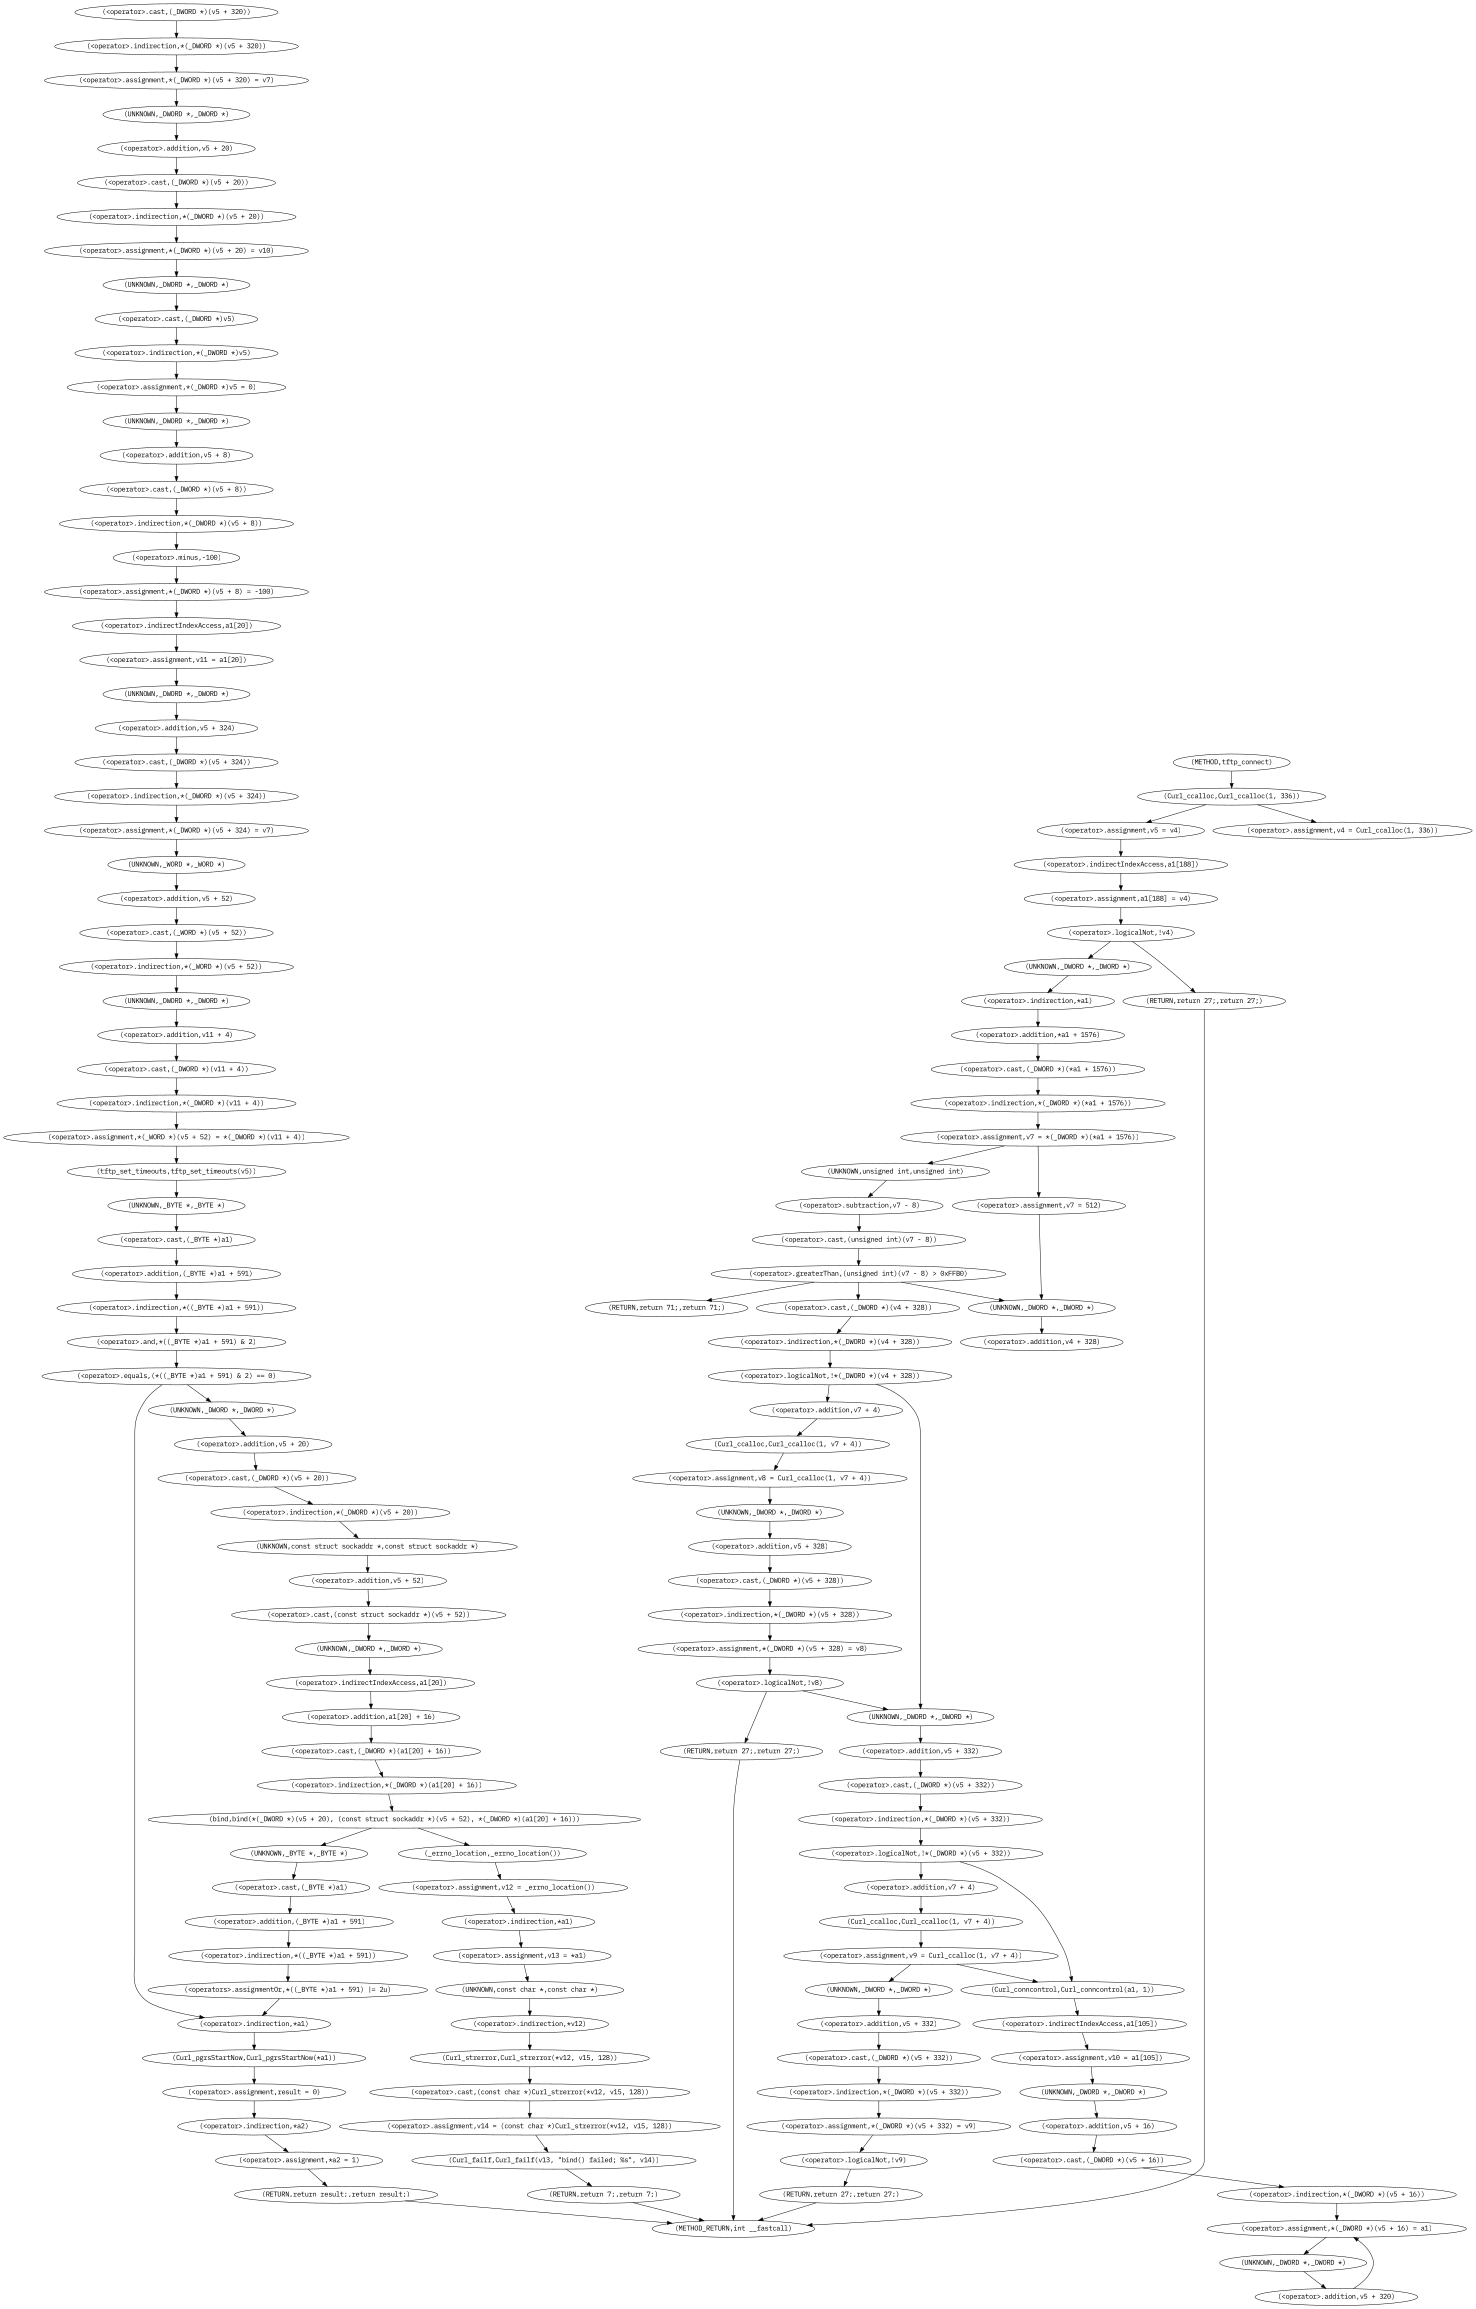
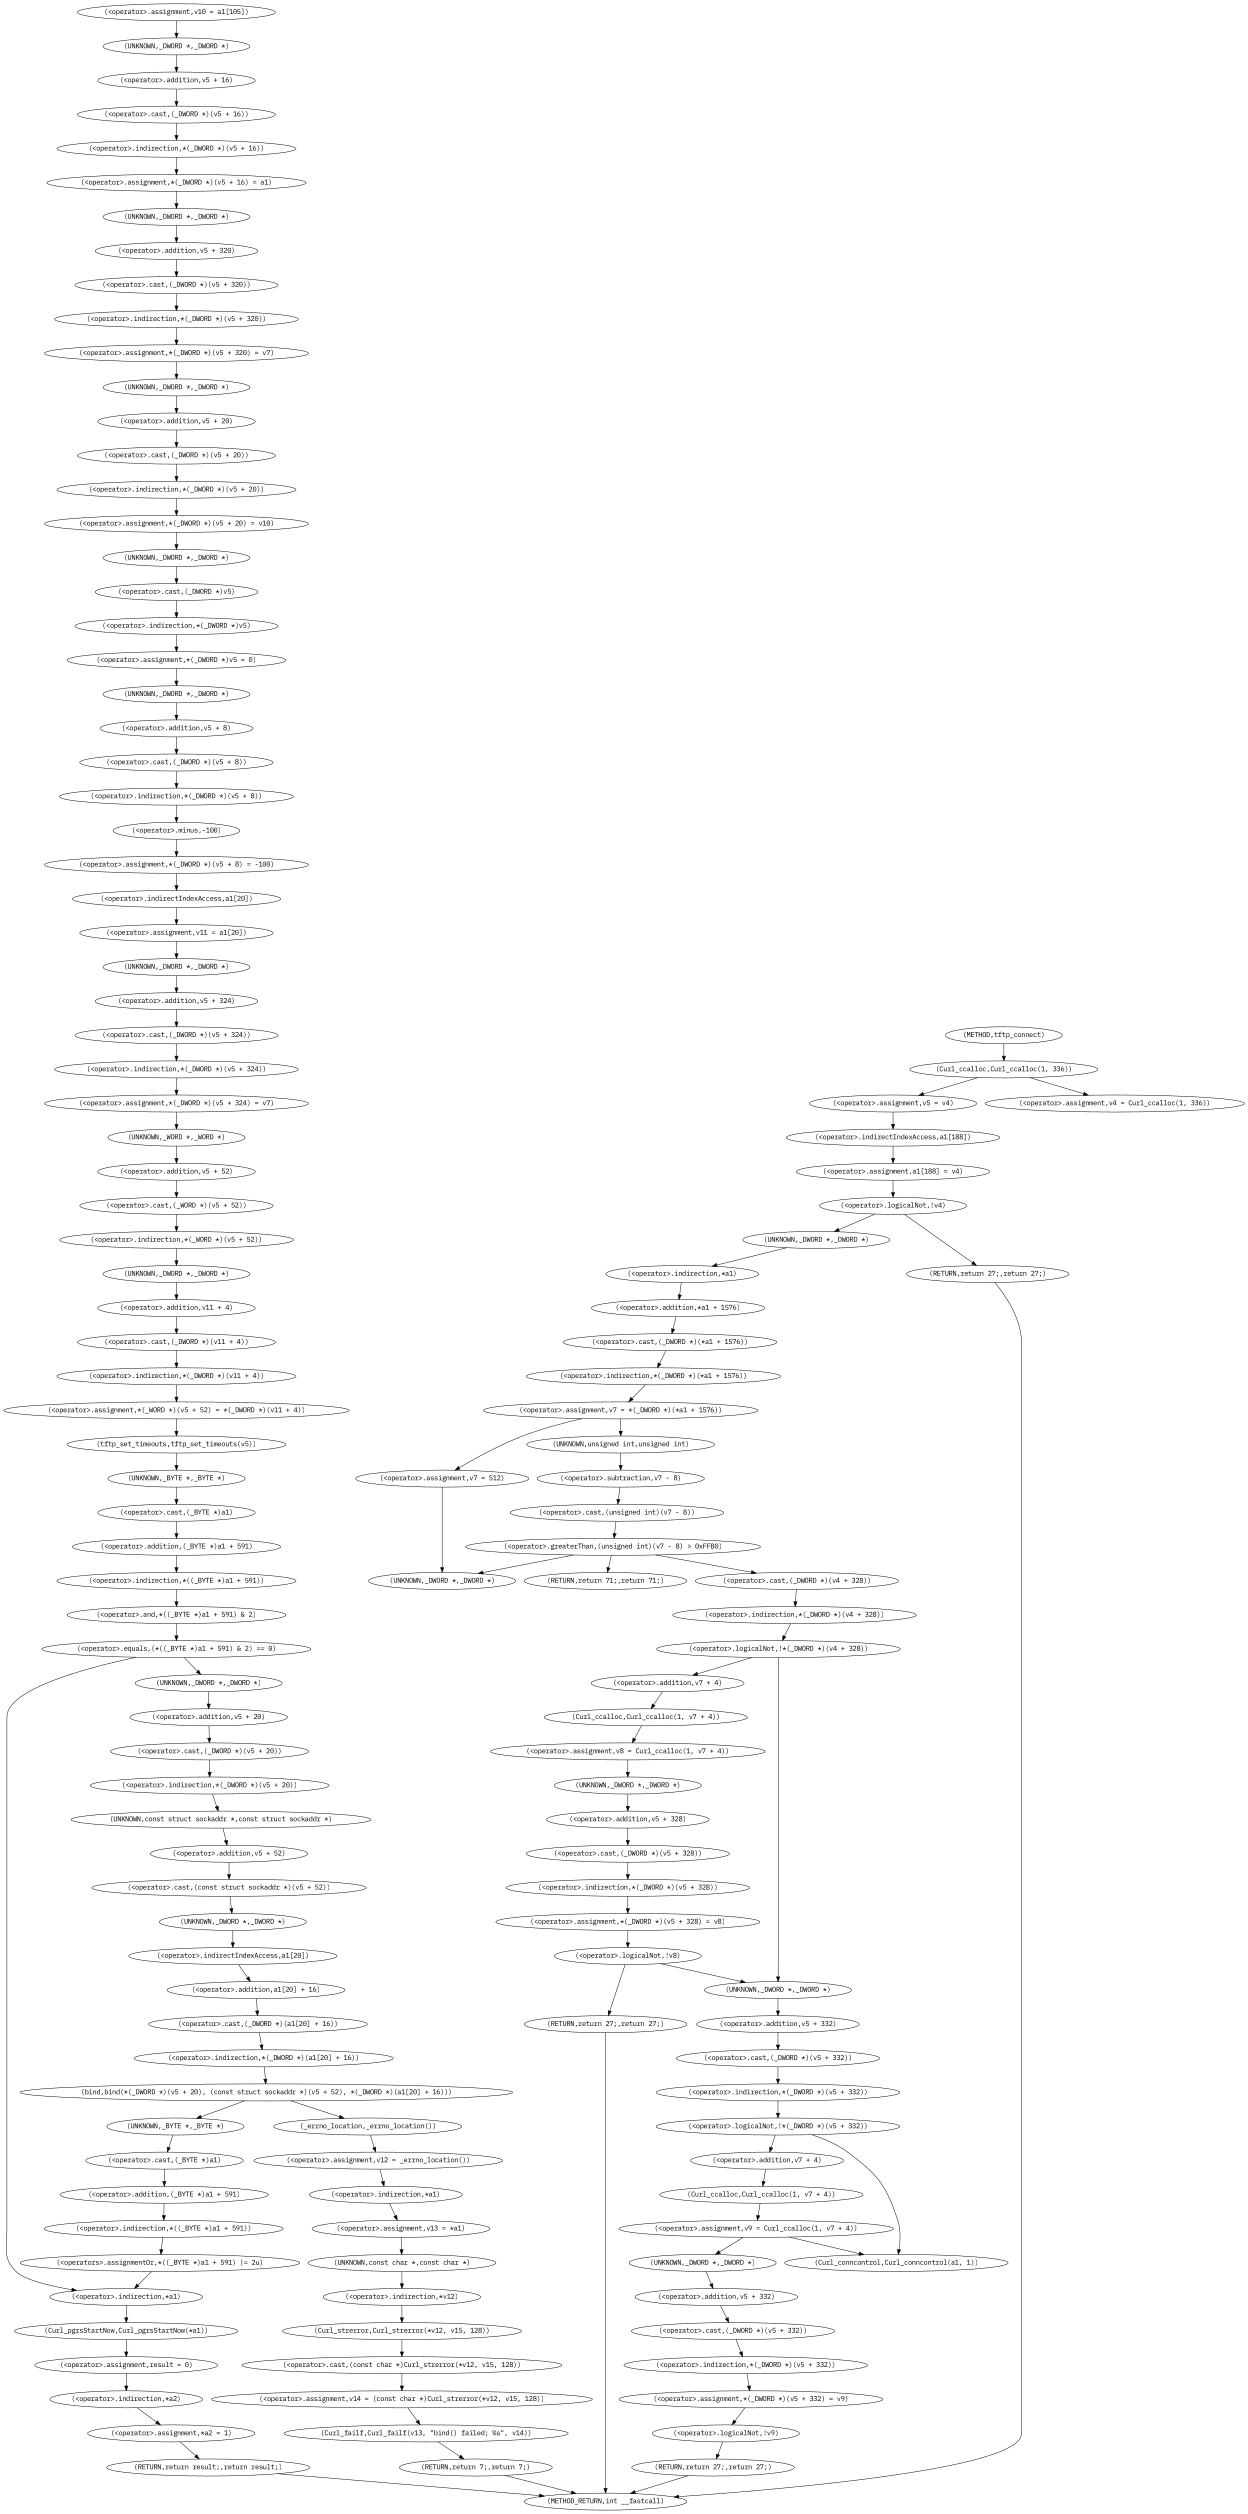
(1042, 1342) -> none
(1080, 2024) -> none
(1373, 2266) -> (176, 266)
